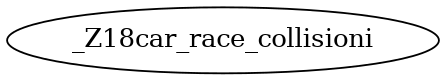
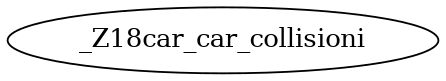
(223, 40) -> (223, 40)
